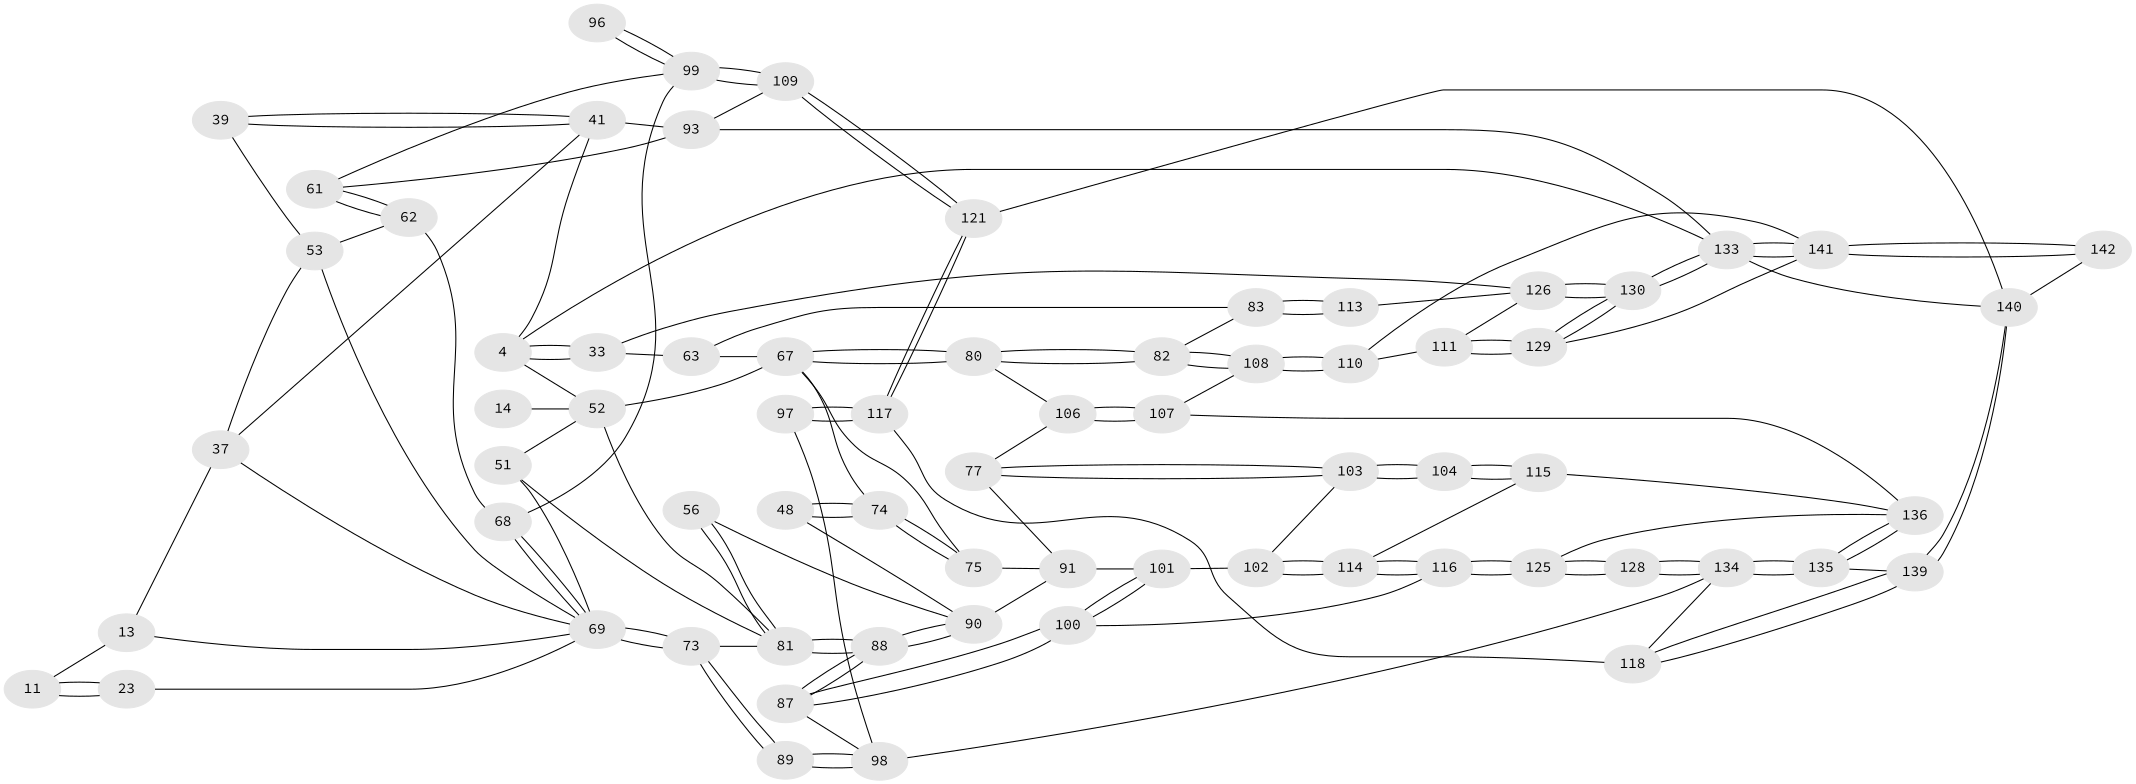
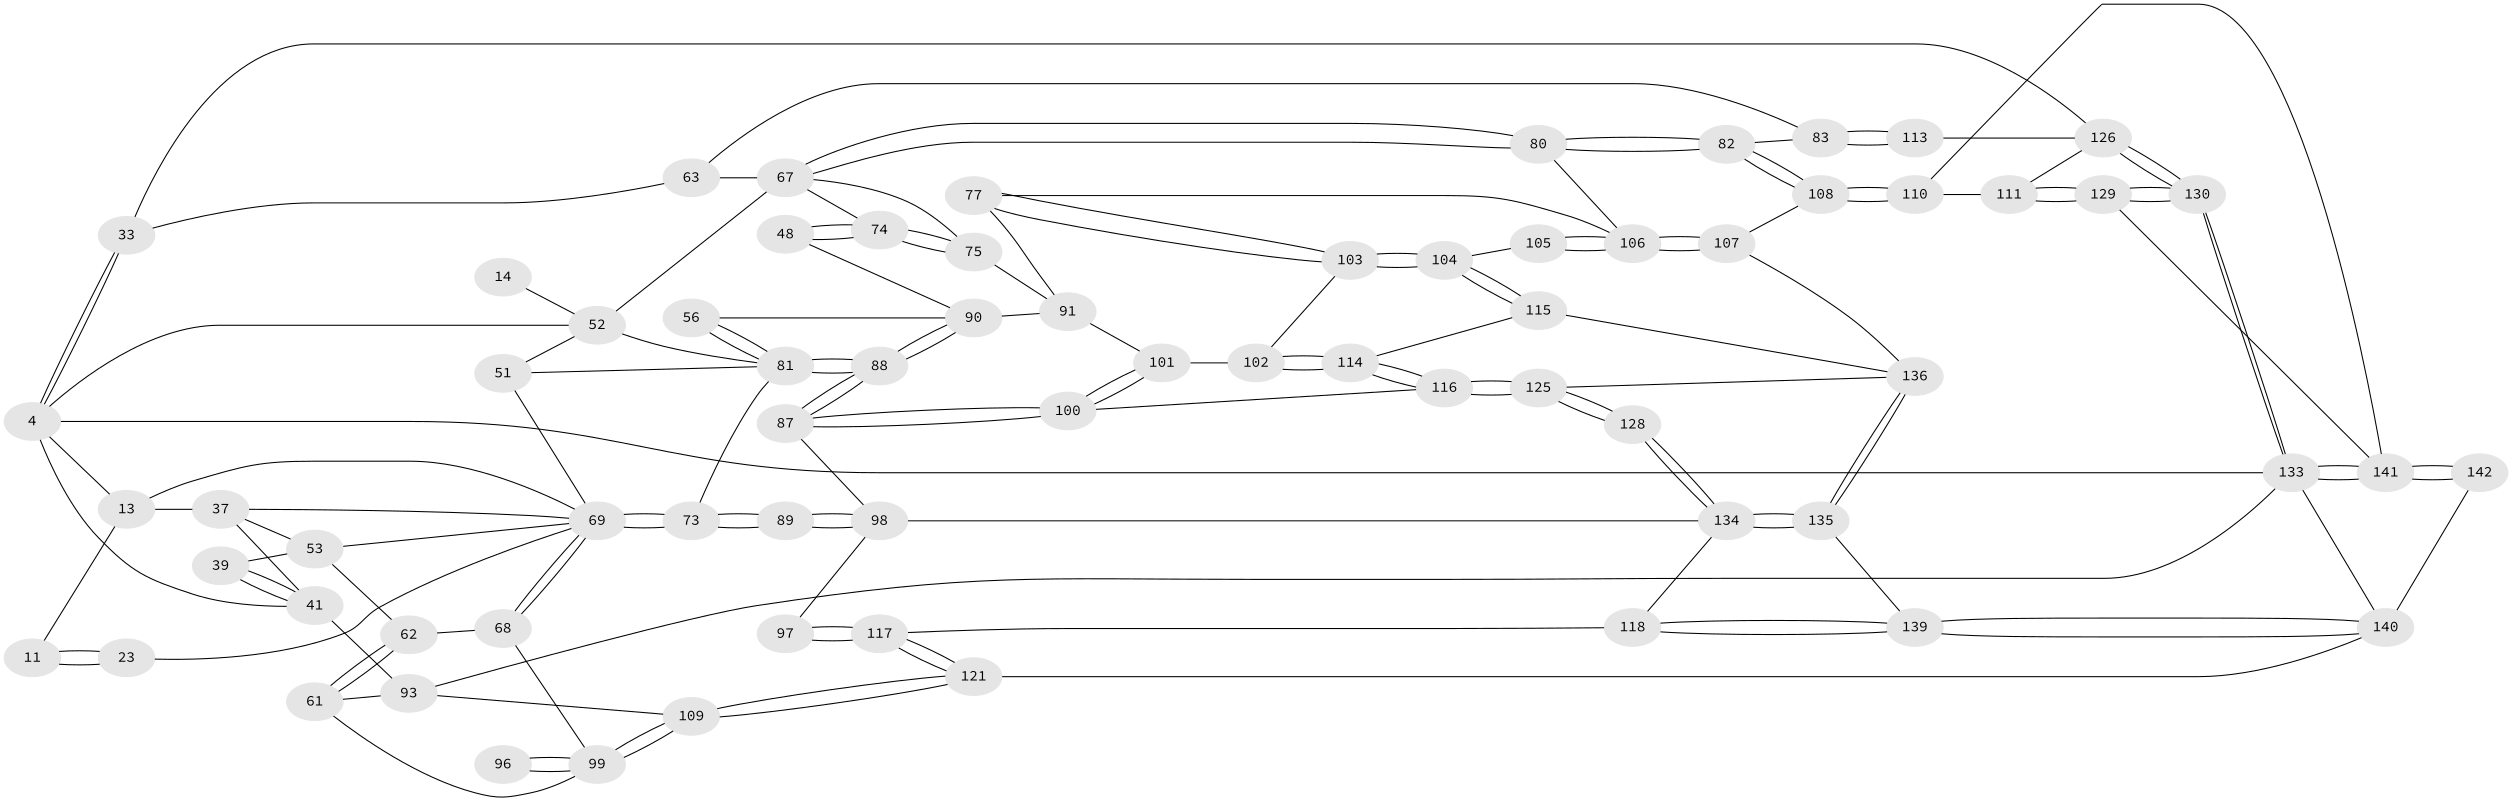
none -> (1538, 244)
none -> (80, 465)
